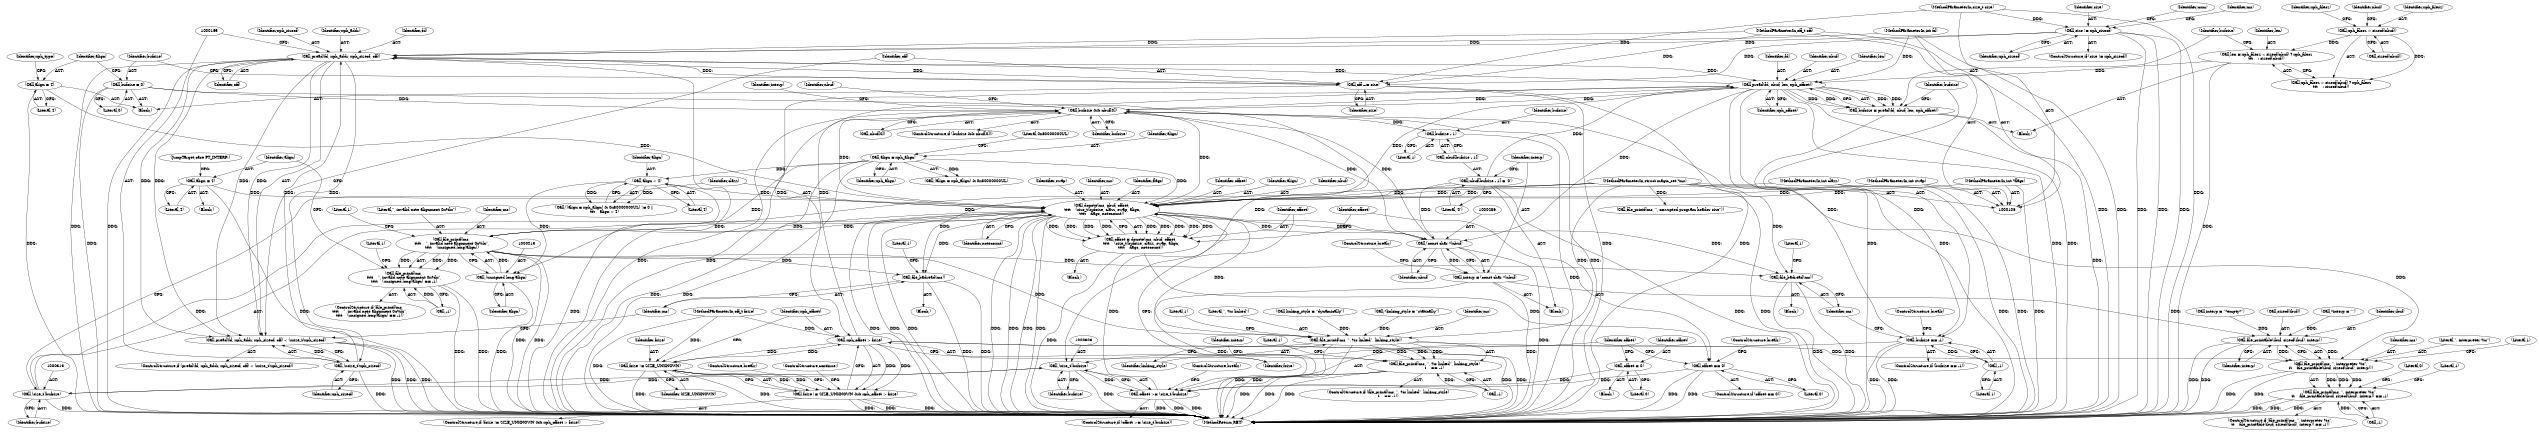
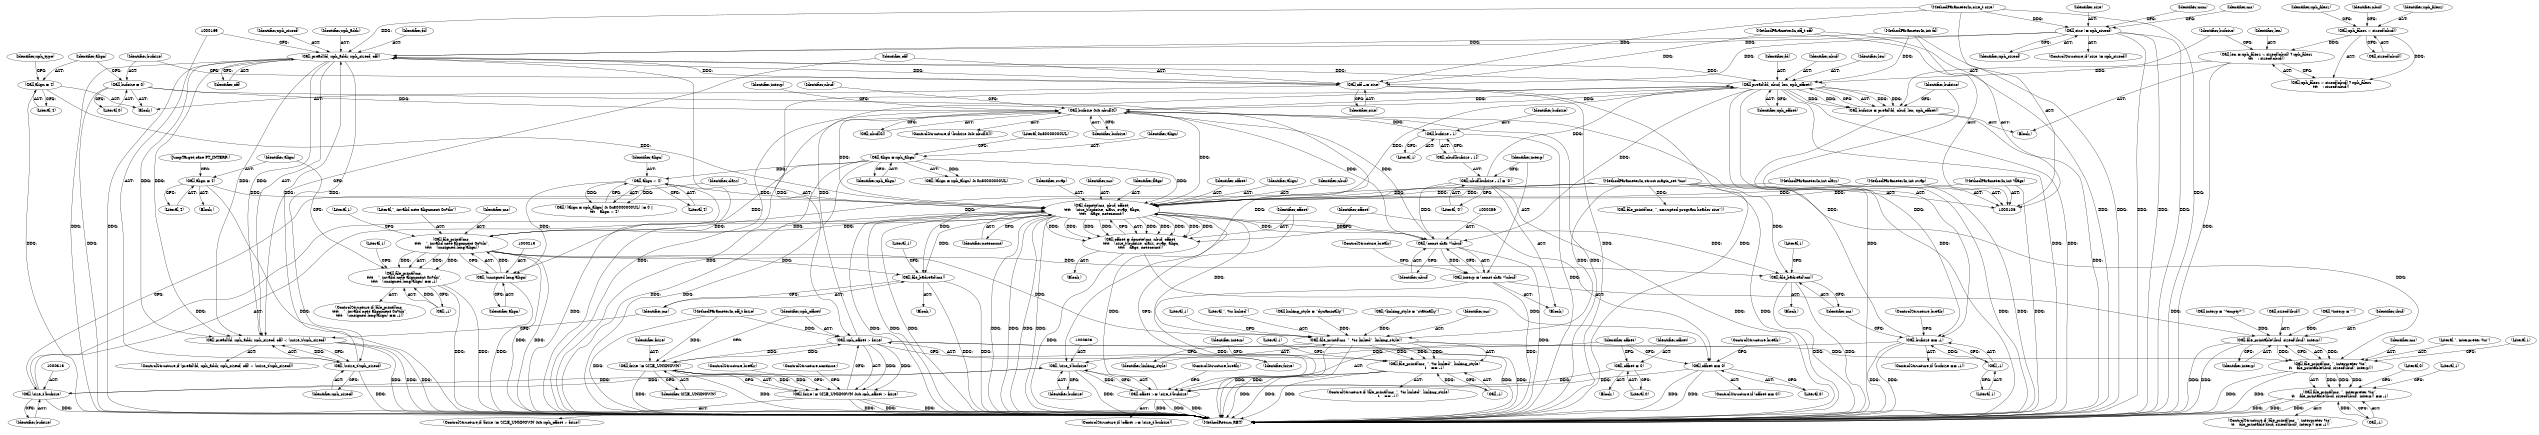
(1070, 42) -> (1130, 11)
